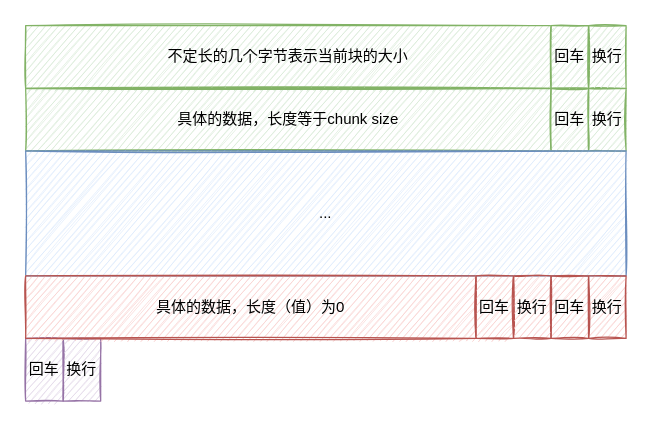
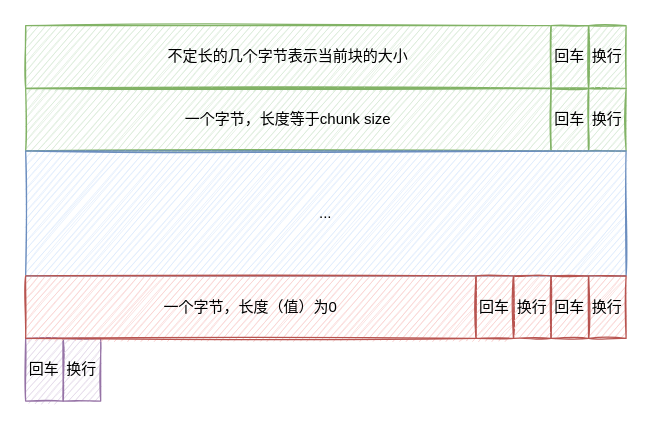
(288, 119) -> (288, 119)
(251, 307) -> (251, 307)
